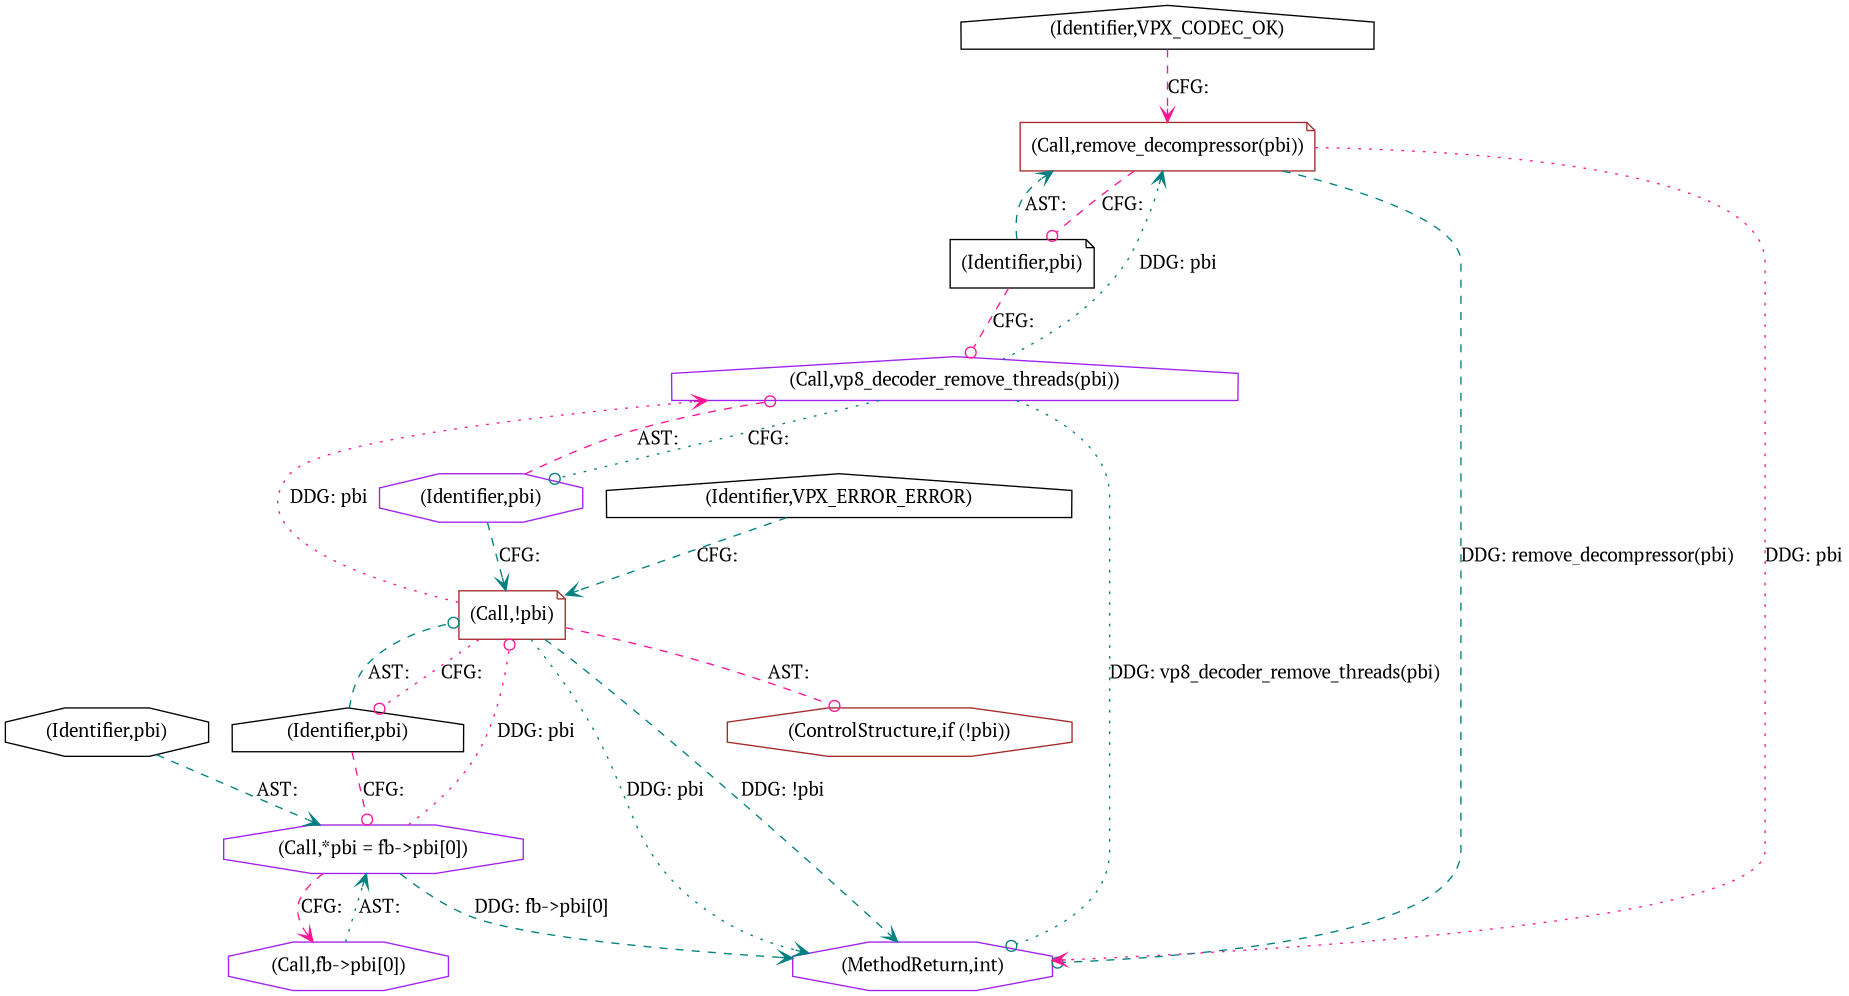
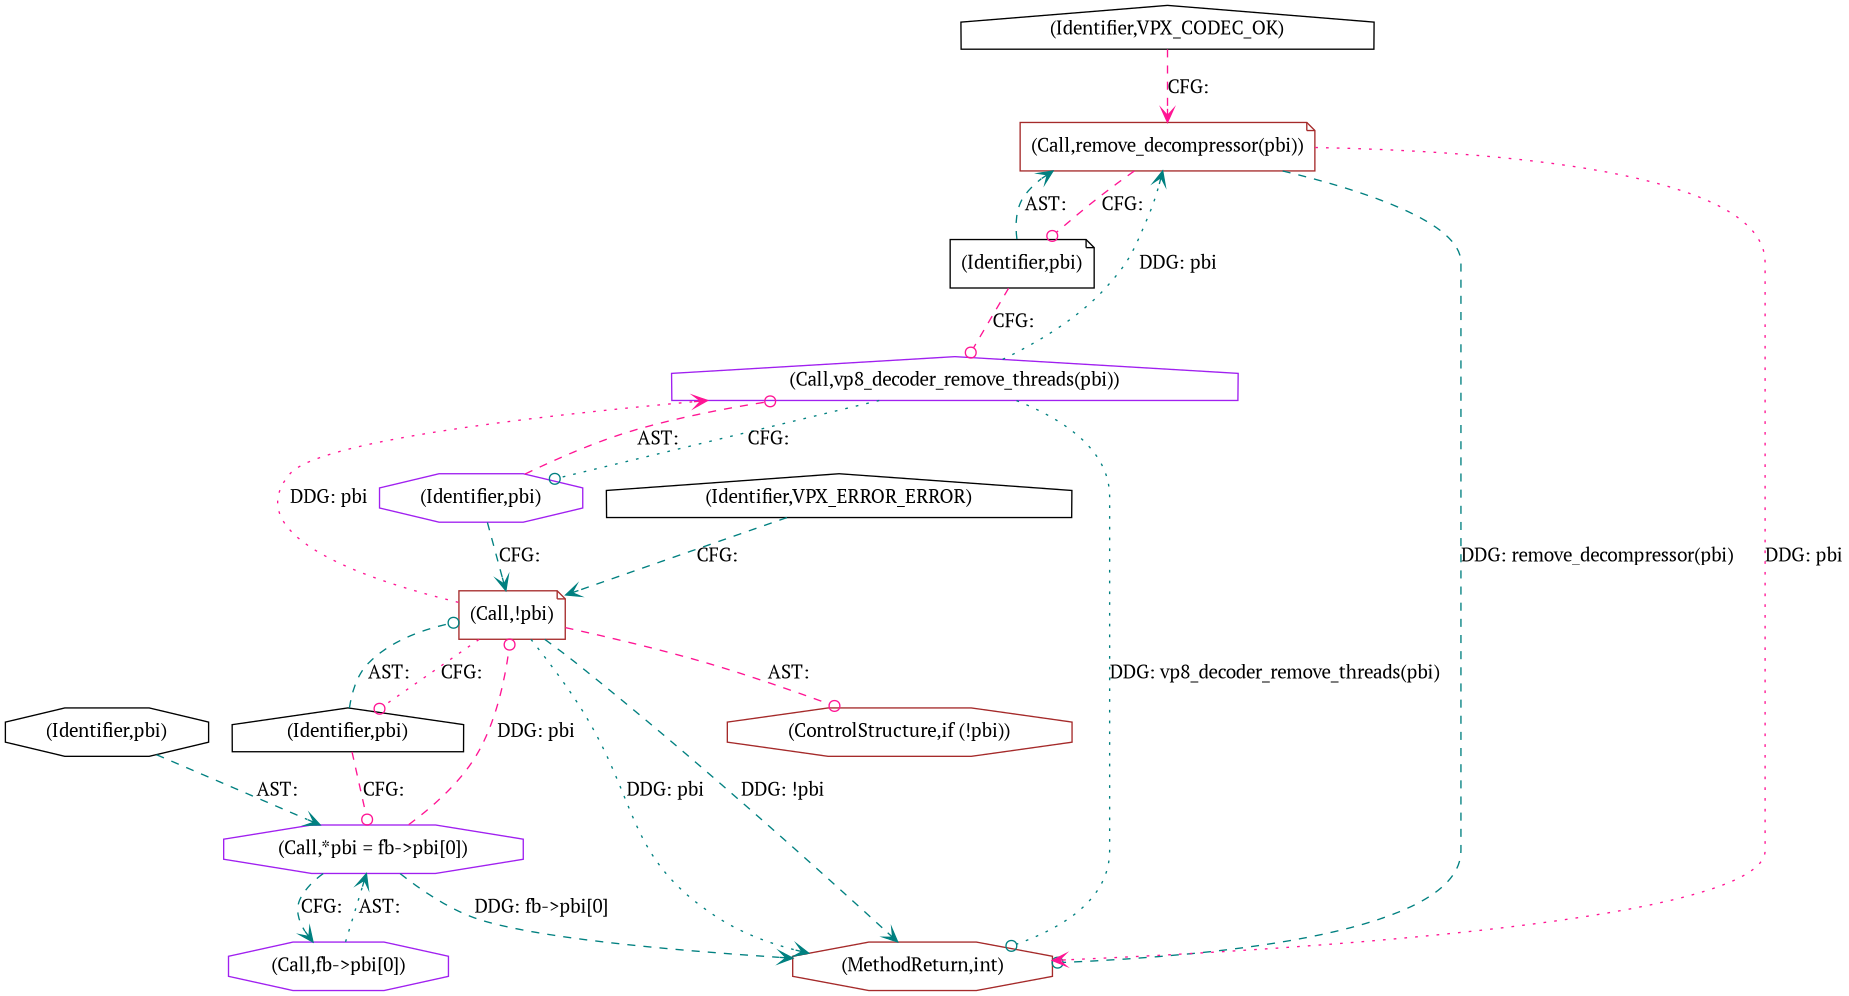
(479, 750) -> (479, 750)
(300, 899) -> (300, 899)
(923, 966) -> (923, 966)
